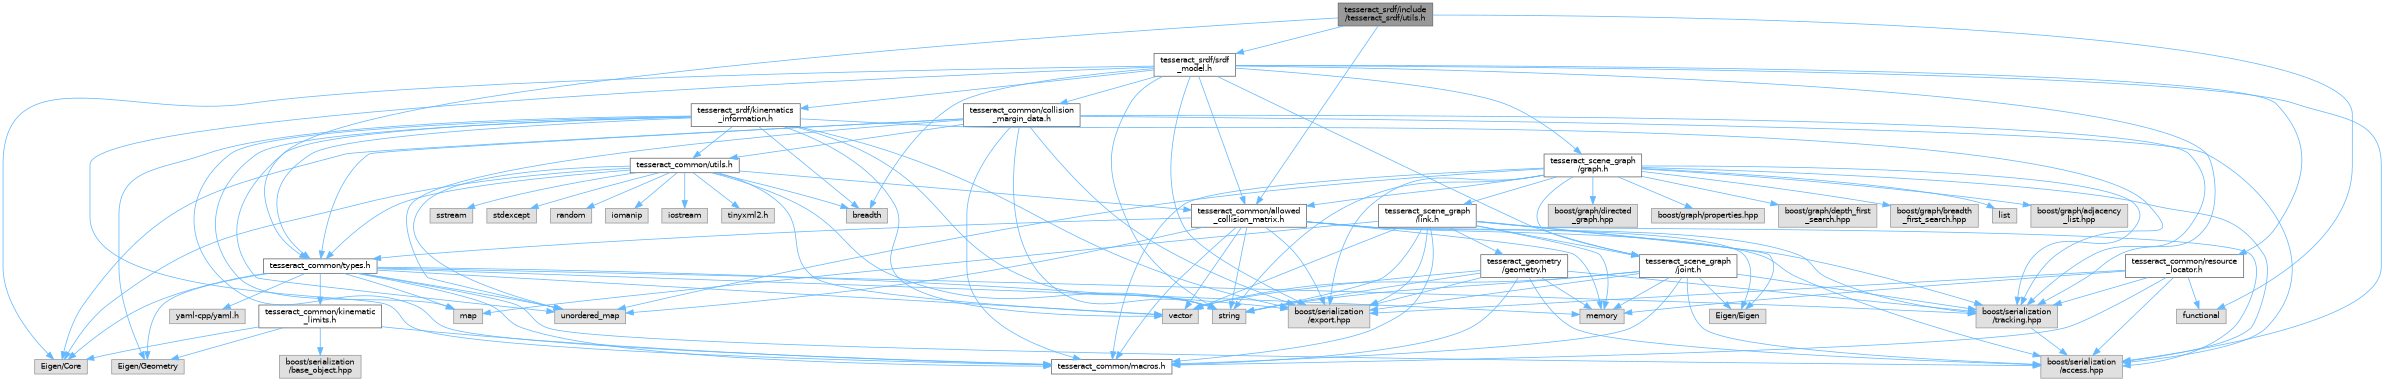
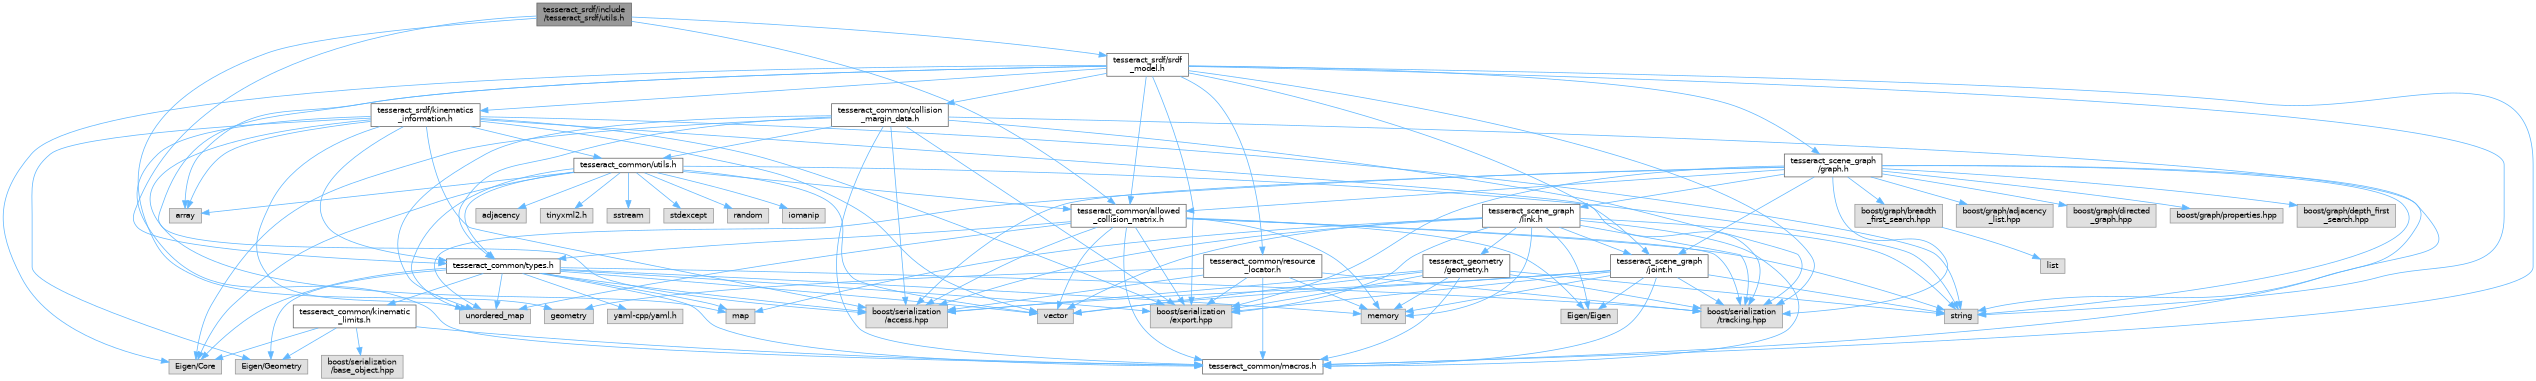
(1816, 180) -> (1988, 240)
(685, 216) -> (501, 216)
(867, 216) -> (185, 216)
(2201, 316) -> (569, 316)
(2046, 339) -> (621, 259)
